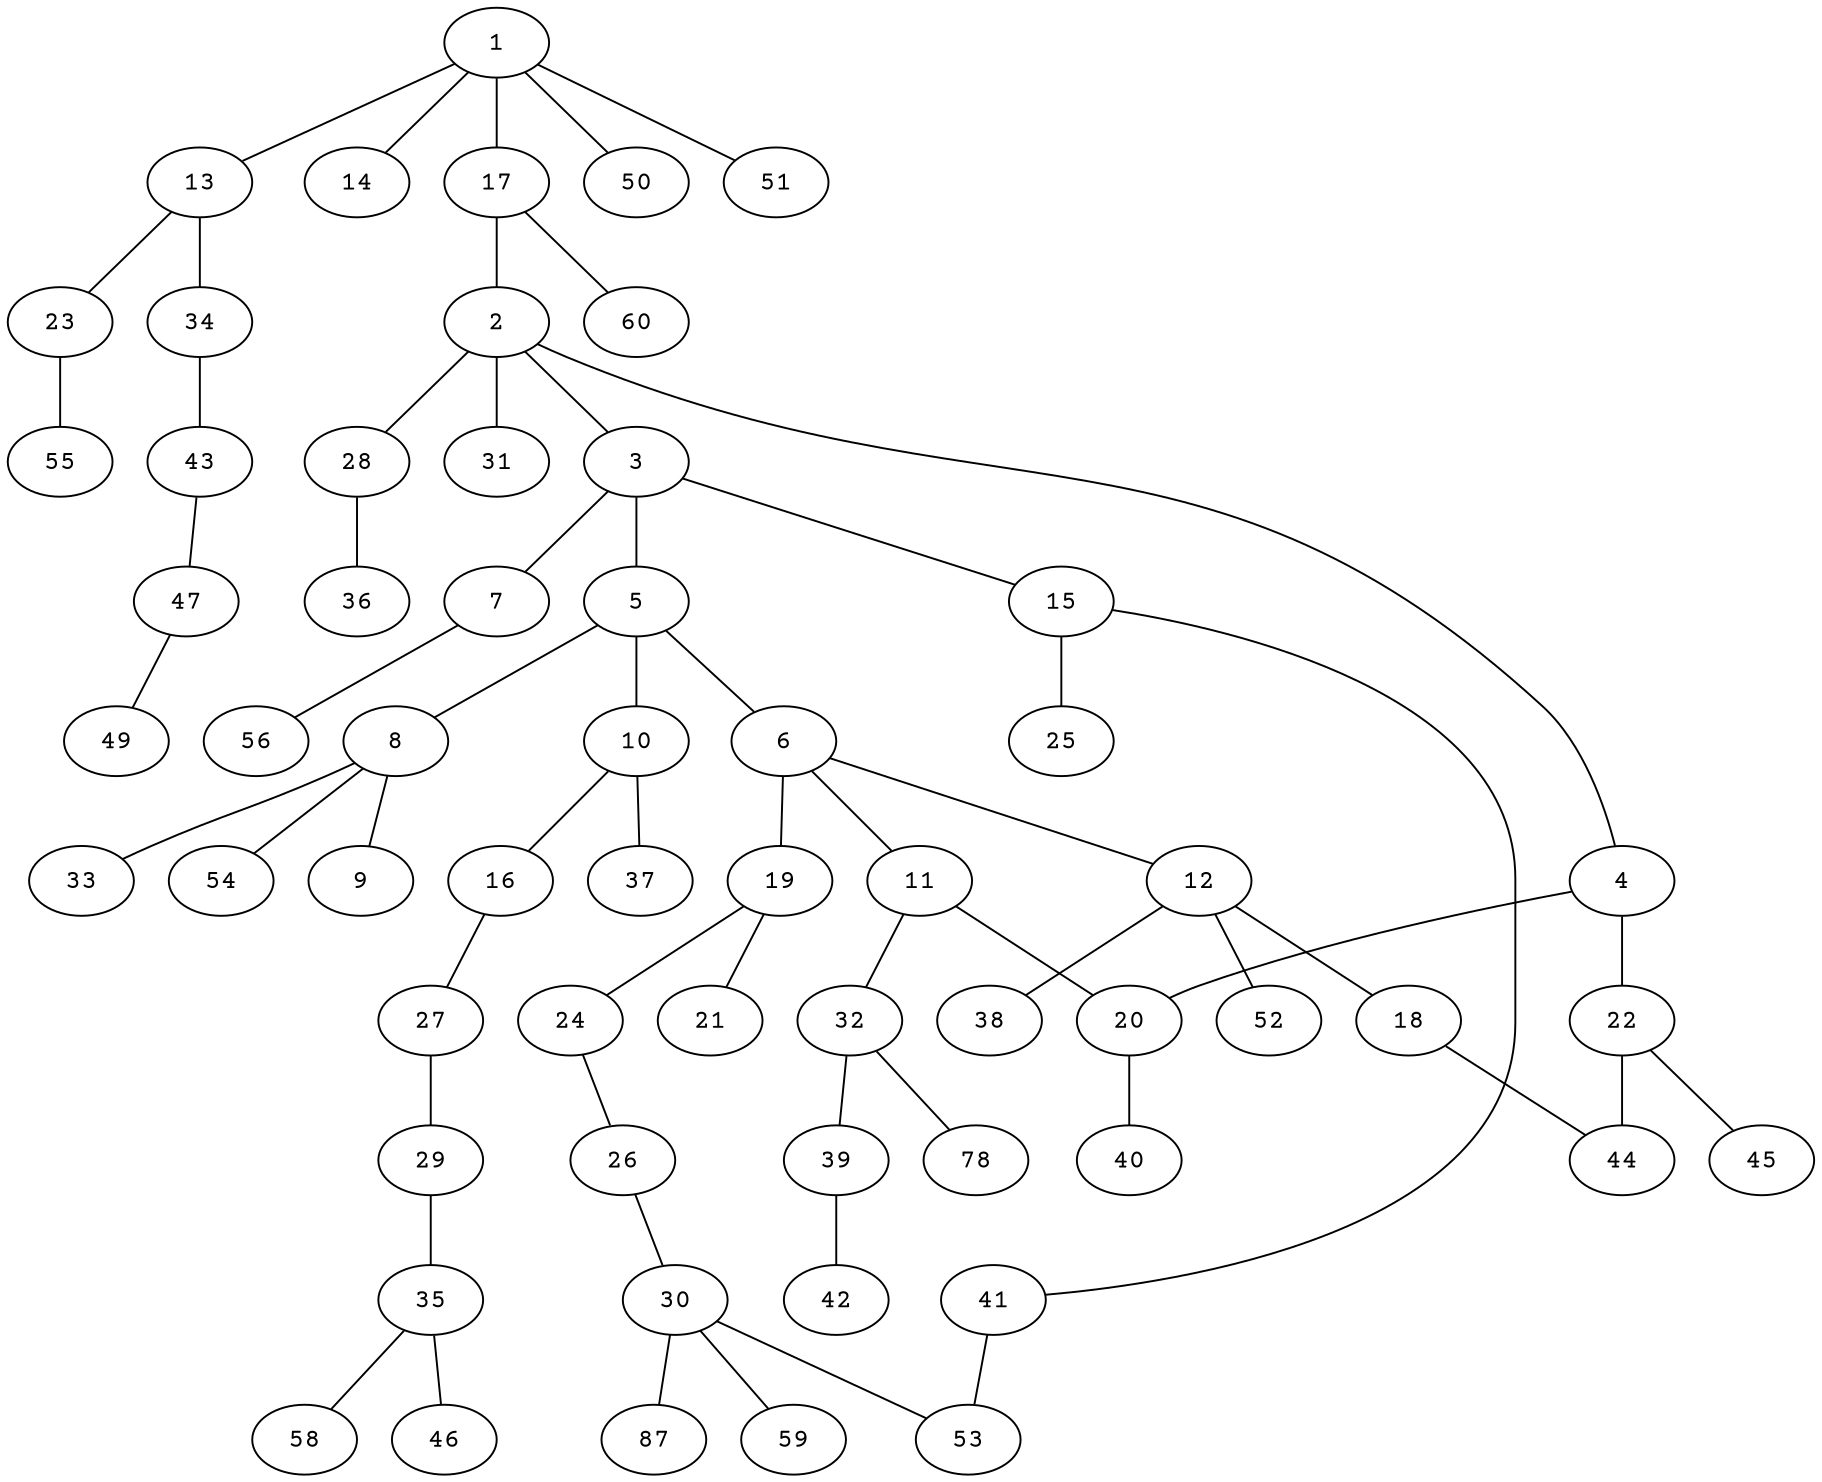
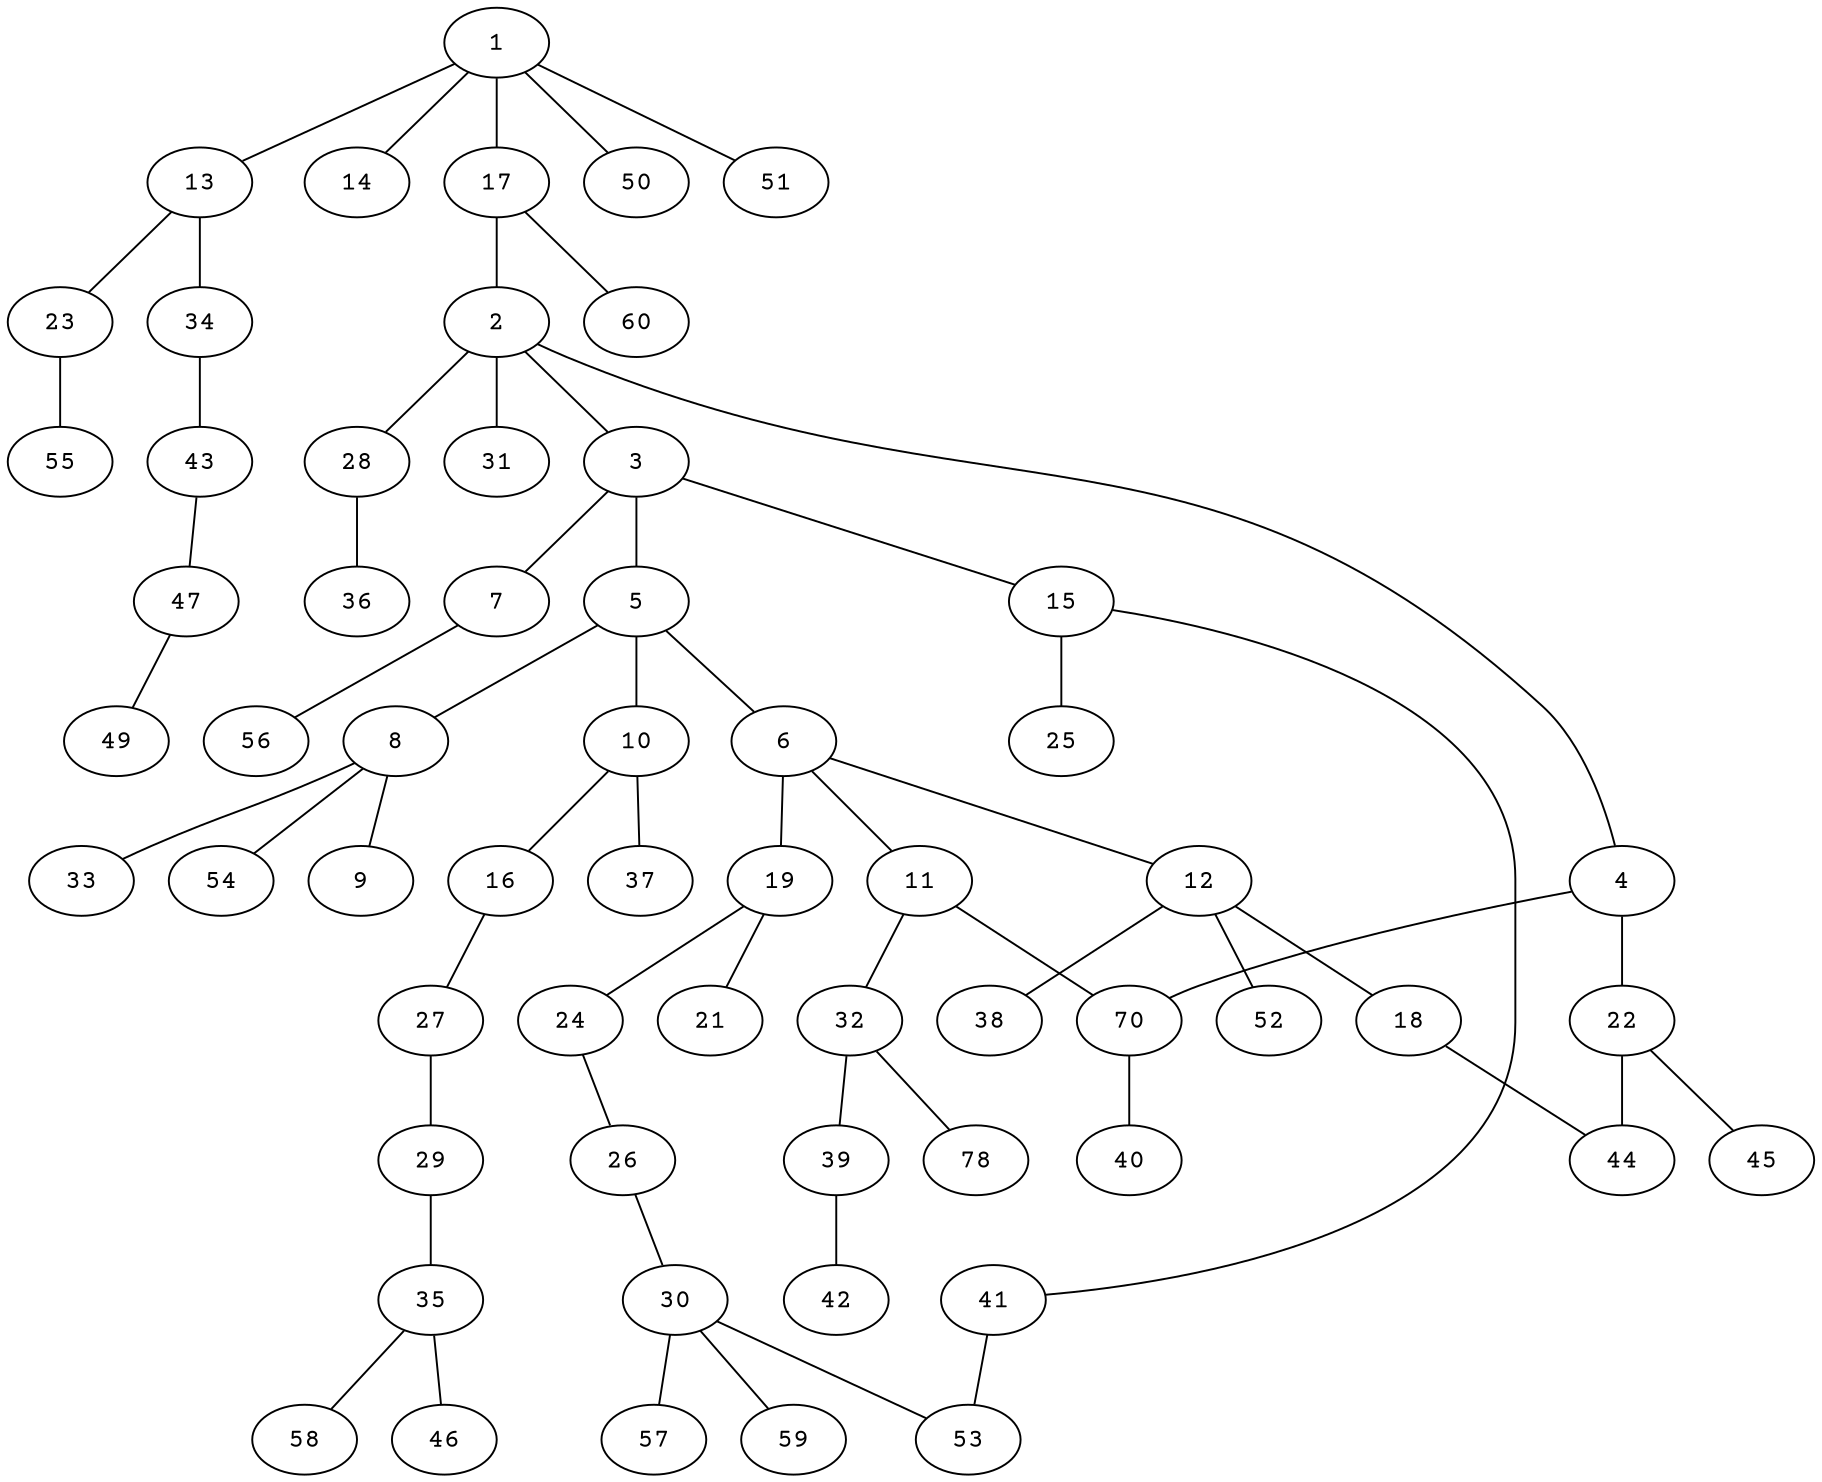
(1129, 1021) -> (1129, 1021)
(654, 1440) -> (654, 1440)
